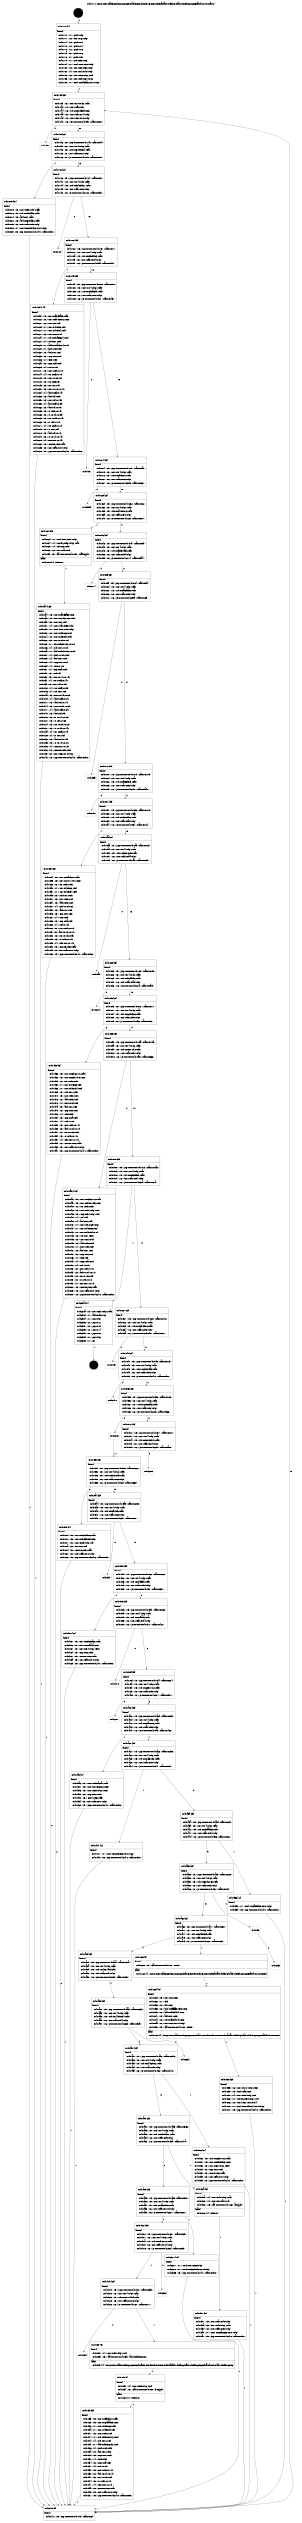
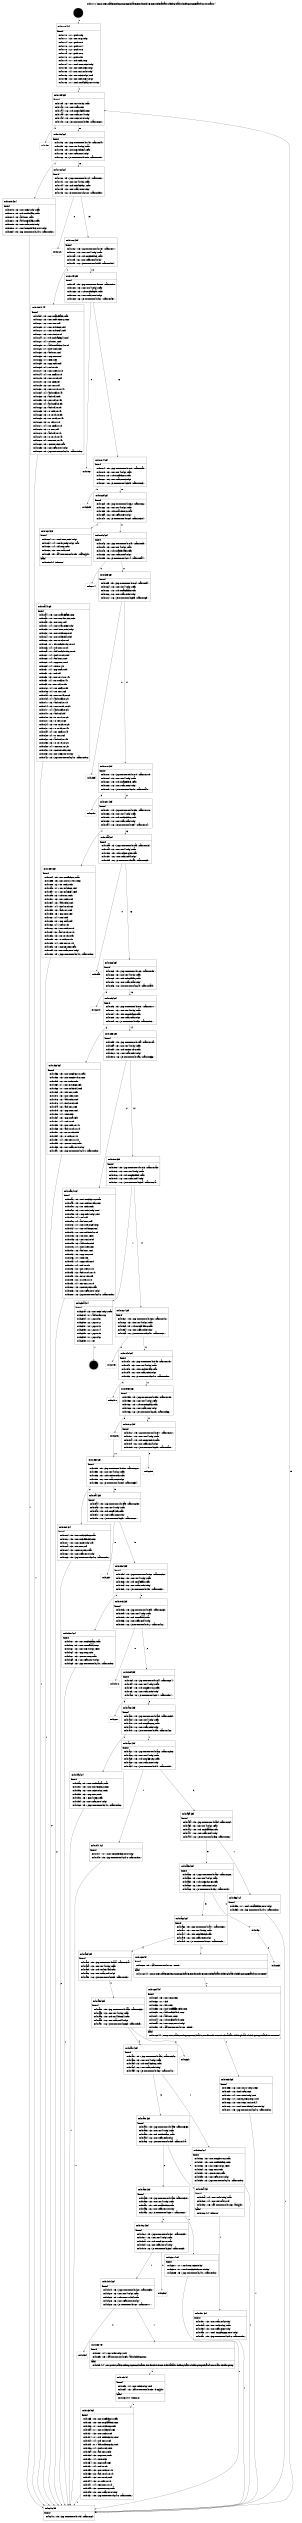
(65, 584) -> none
